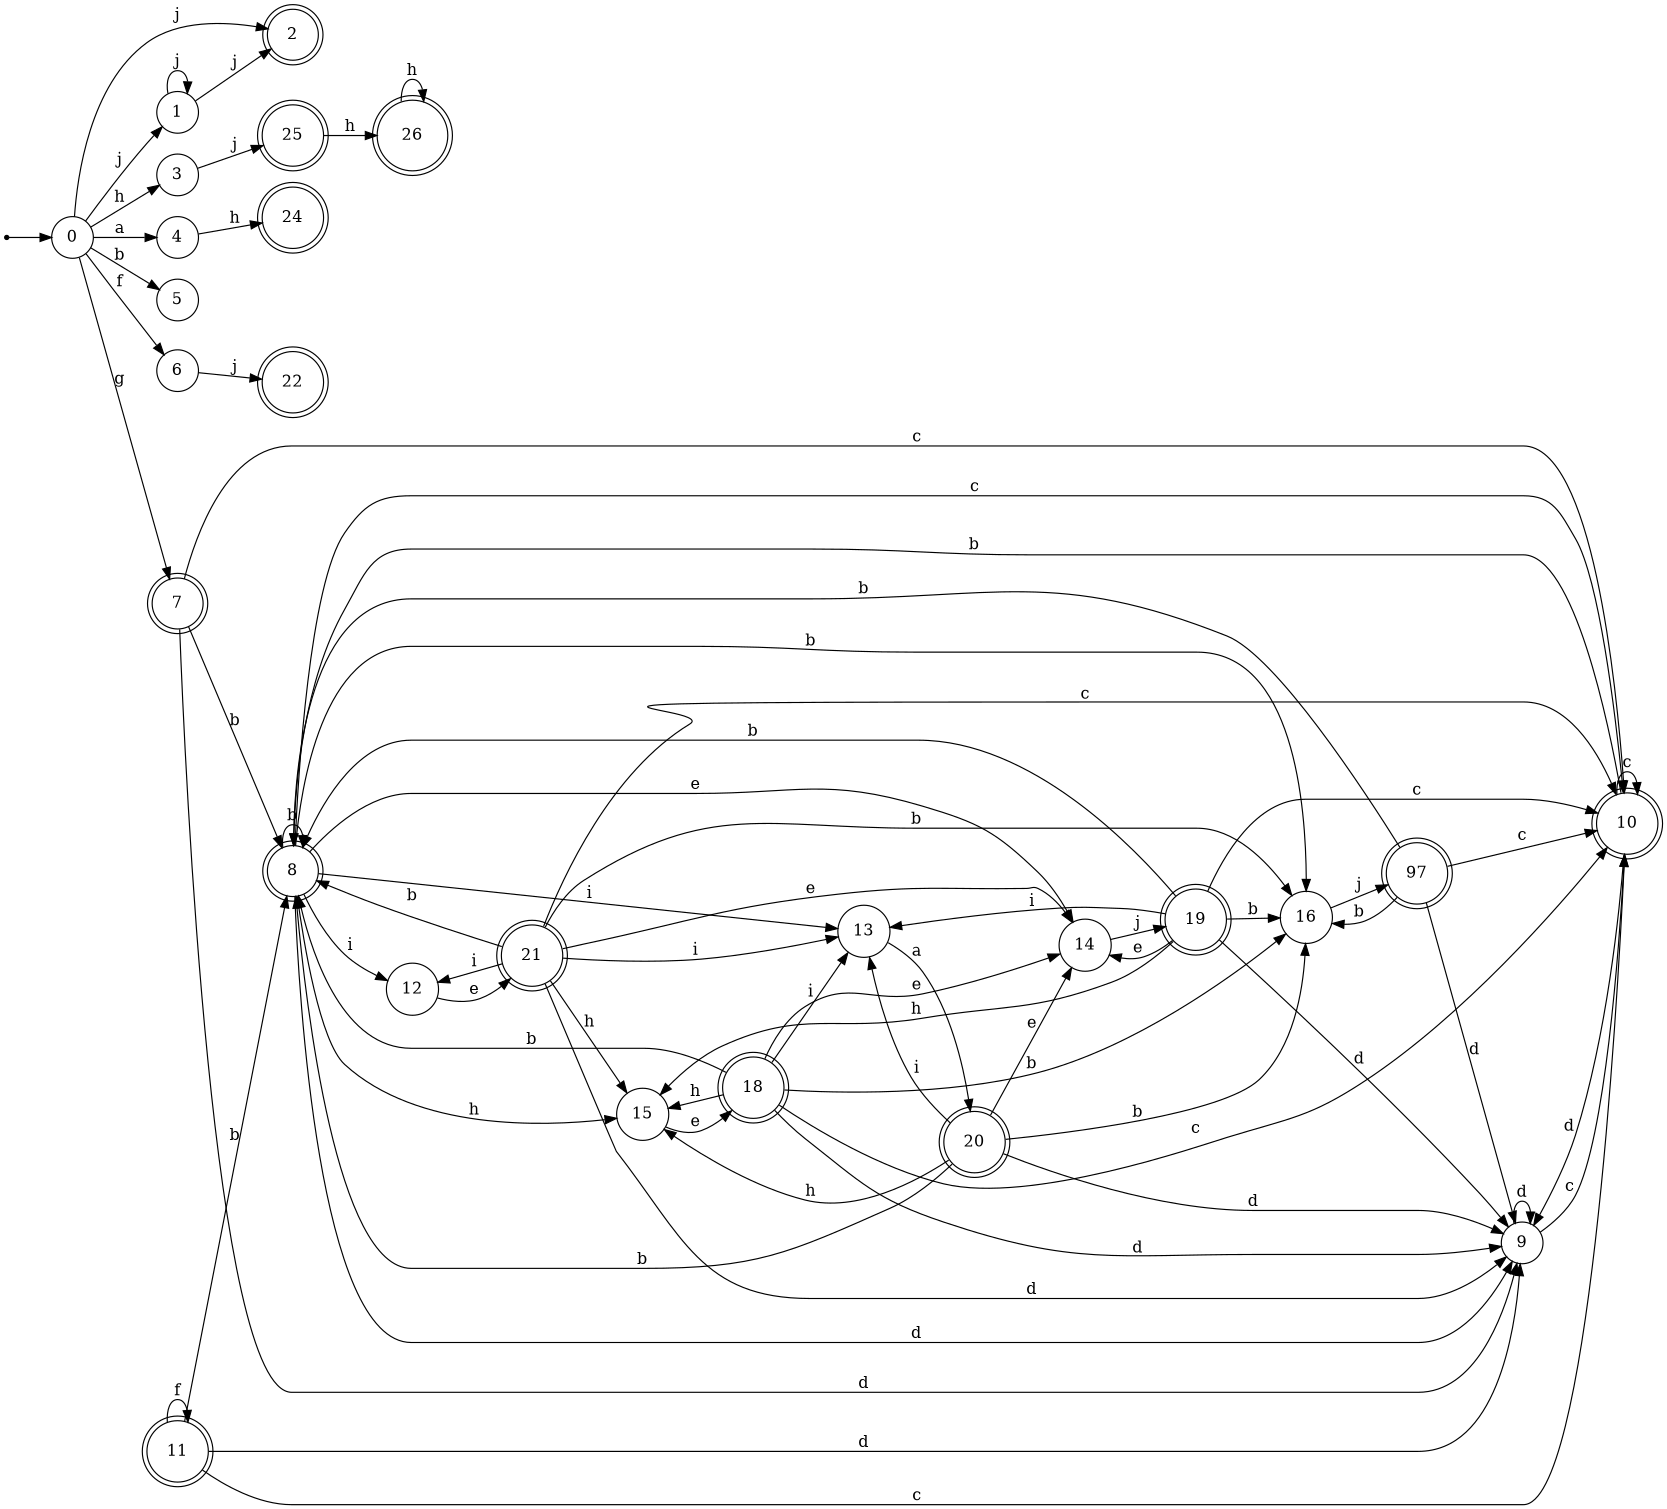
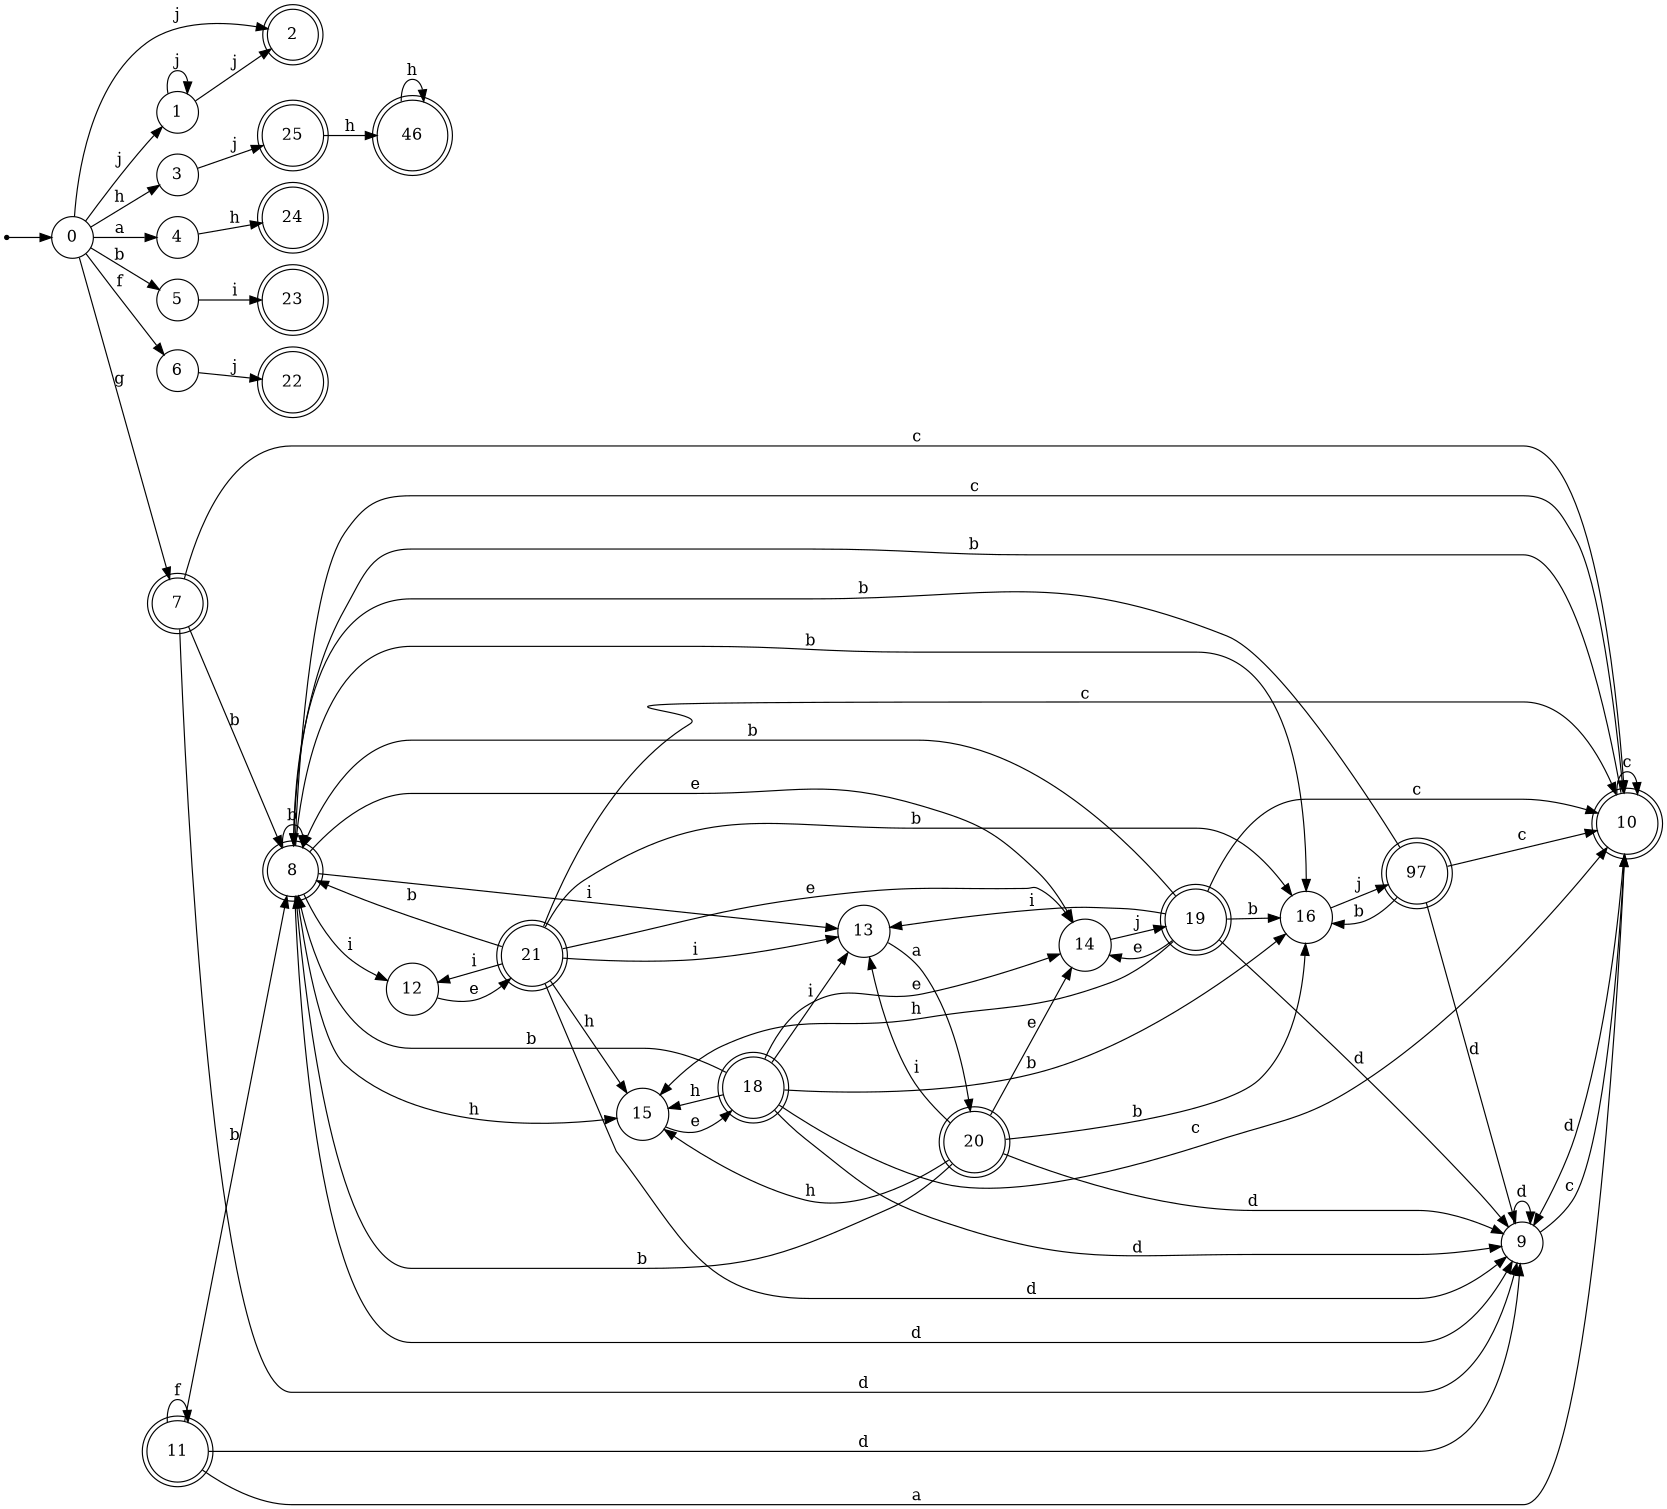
(412, 136) -> (412, 136)
none -> (293, 300)
(917, 1496) -> (917, 1496)
